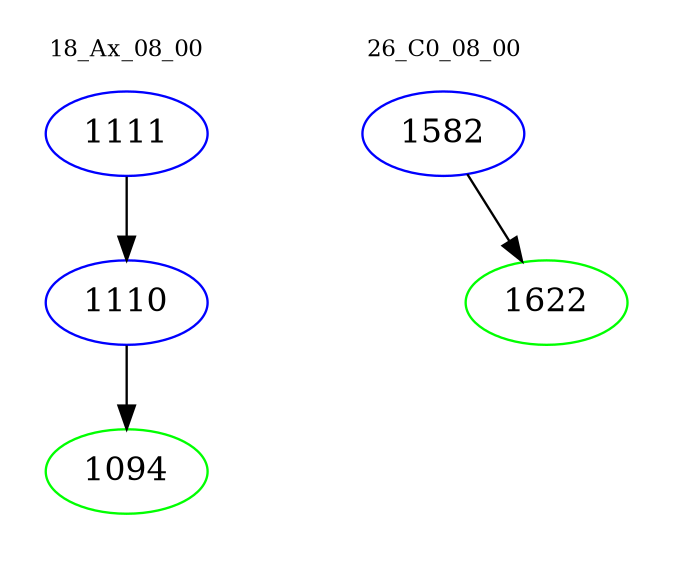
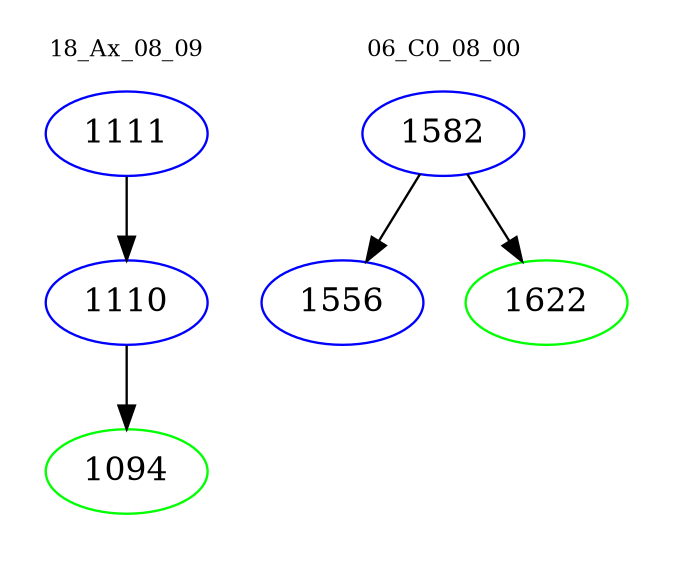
(127, 50) -> (127, 50)
(445, 50) -> (445, 50)
none -> (342, 303)
